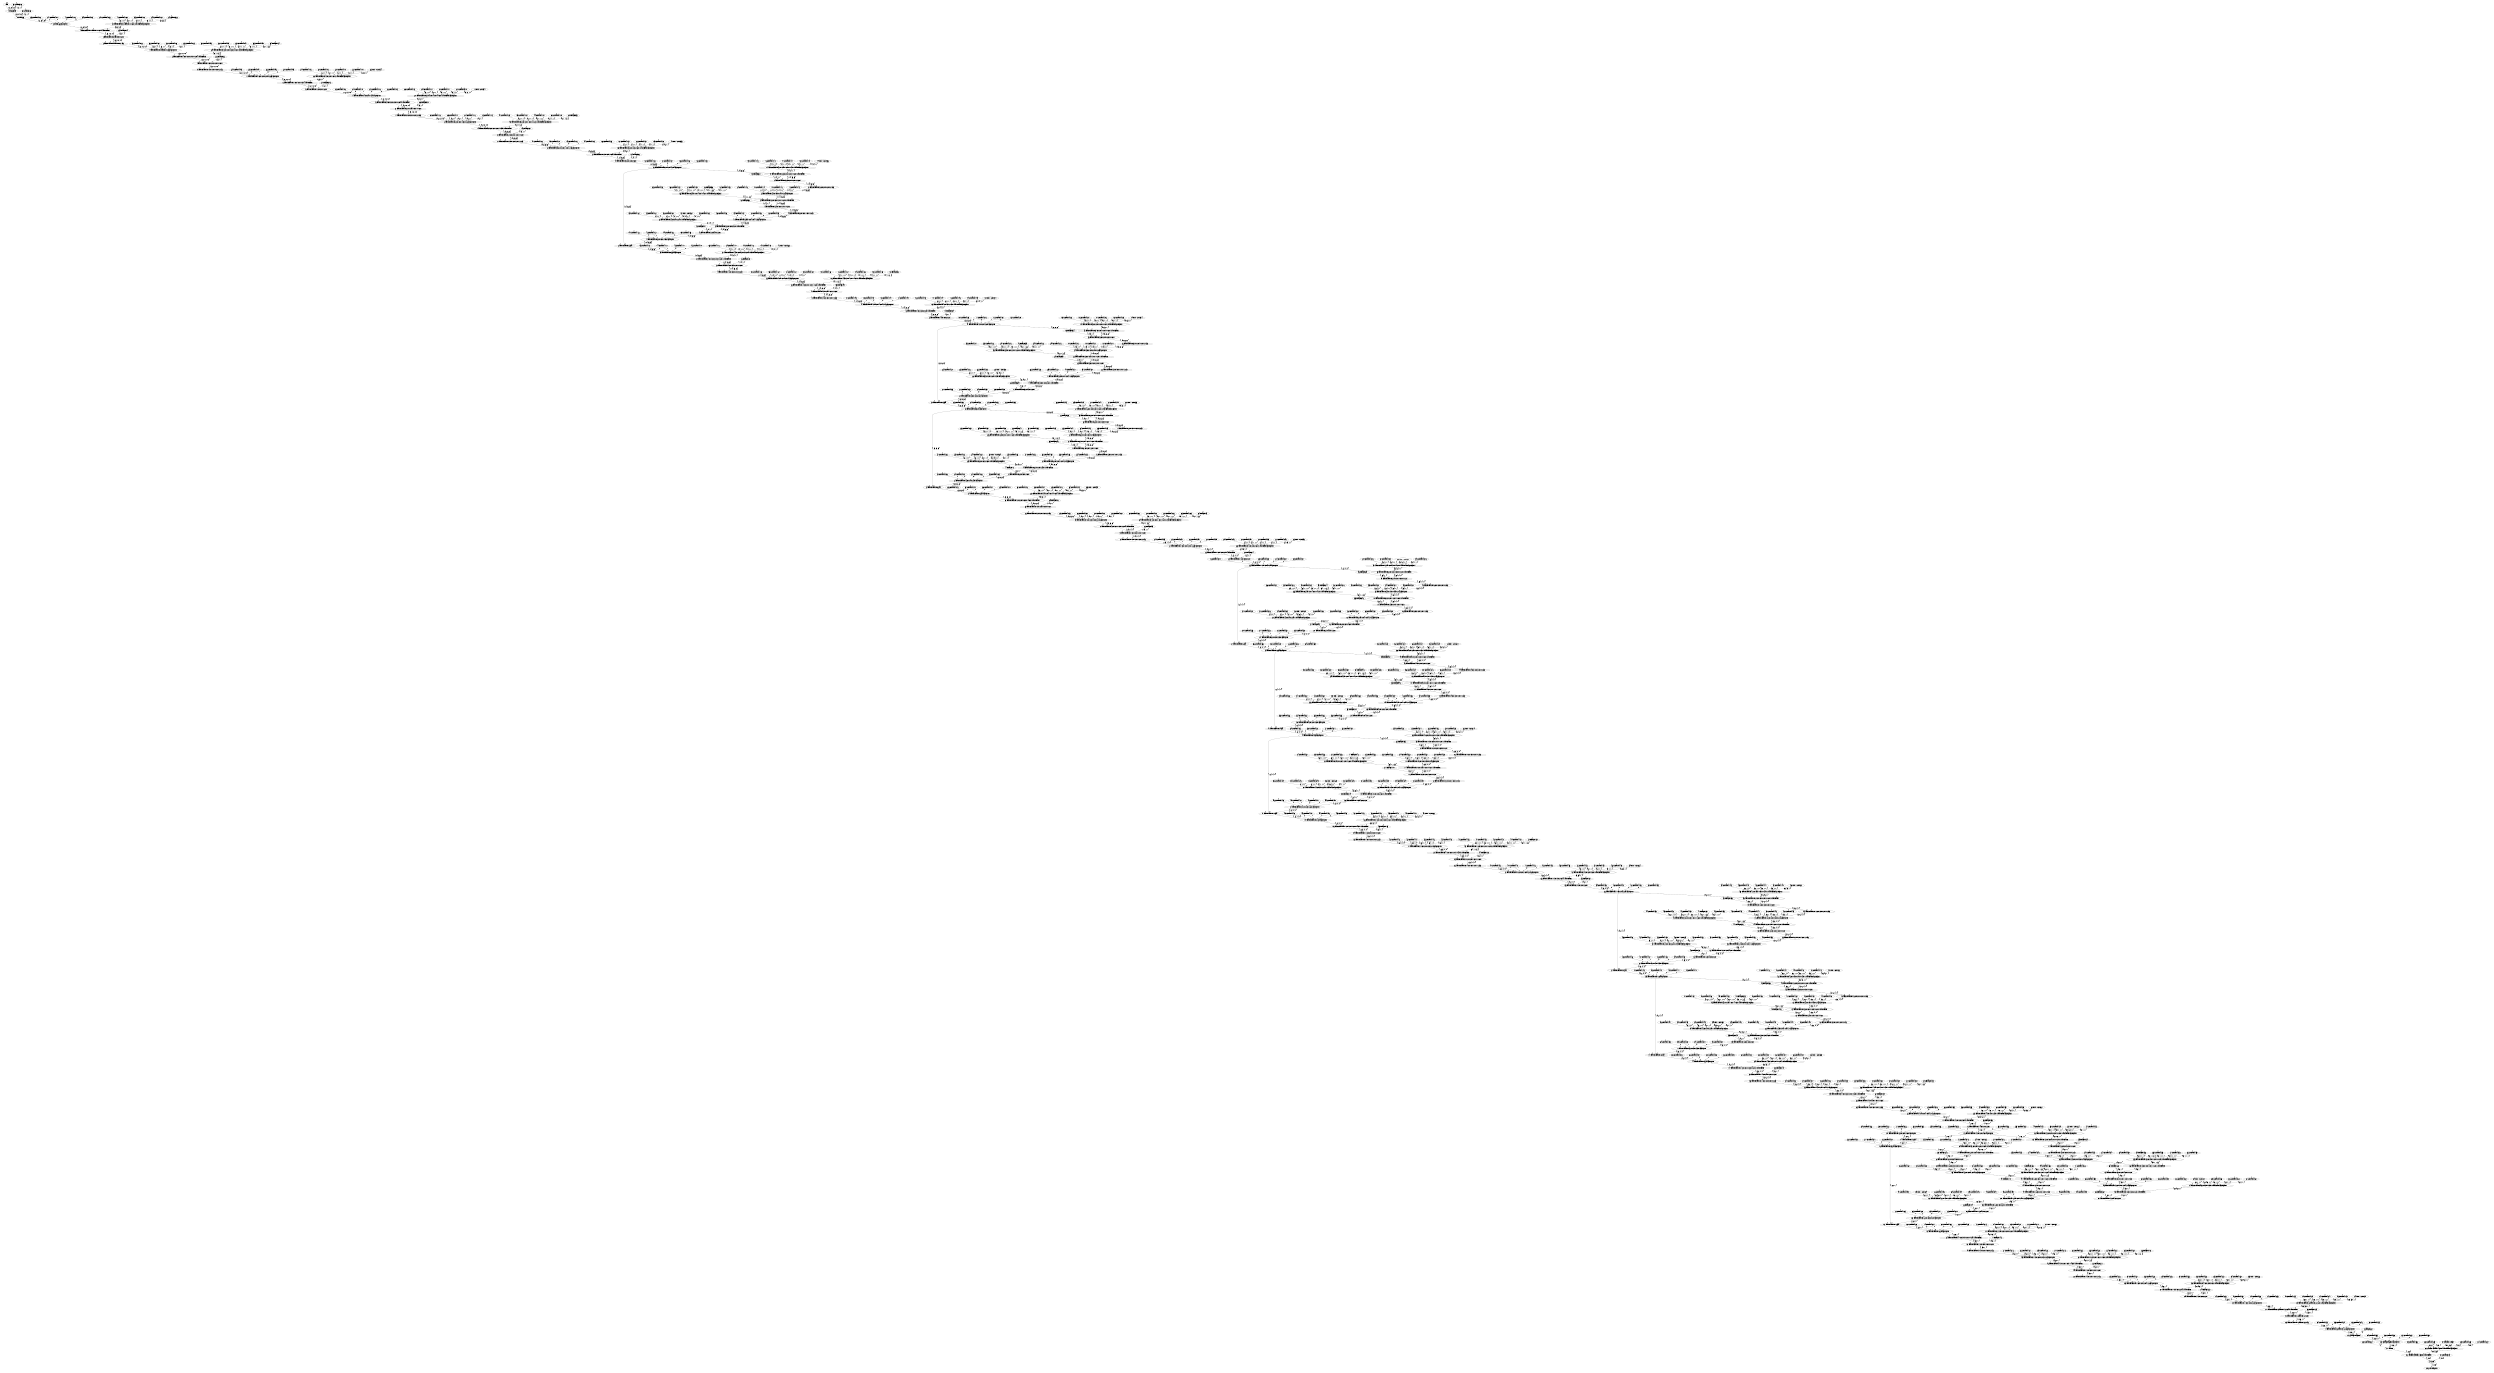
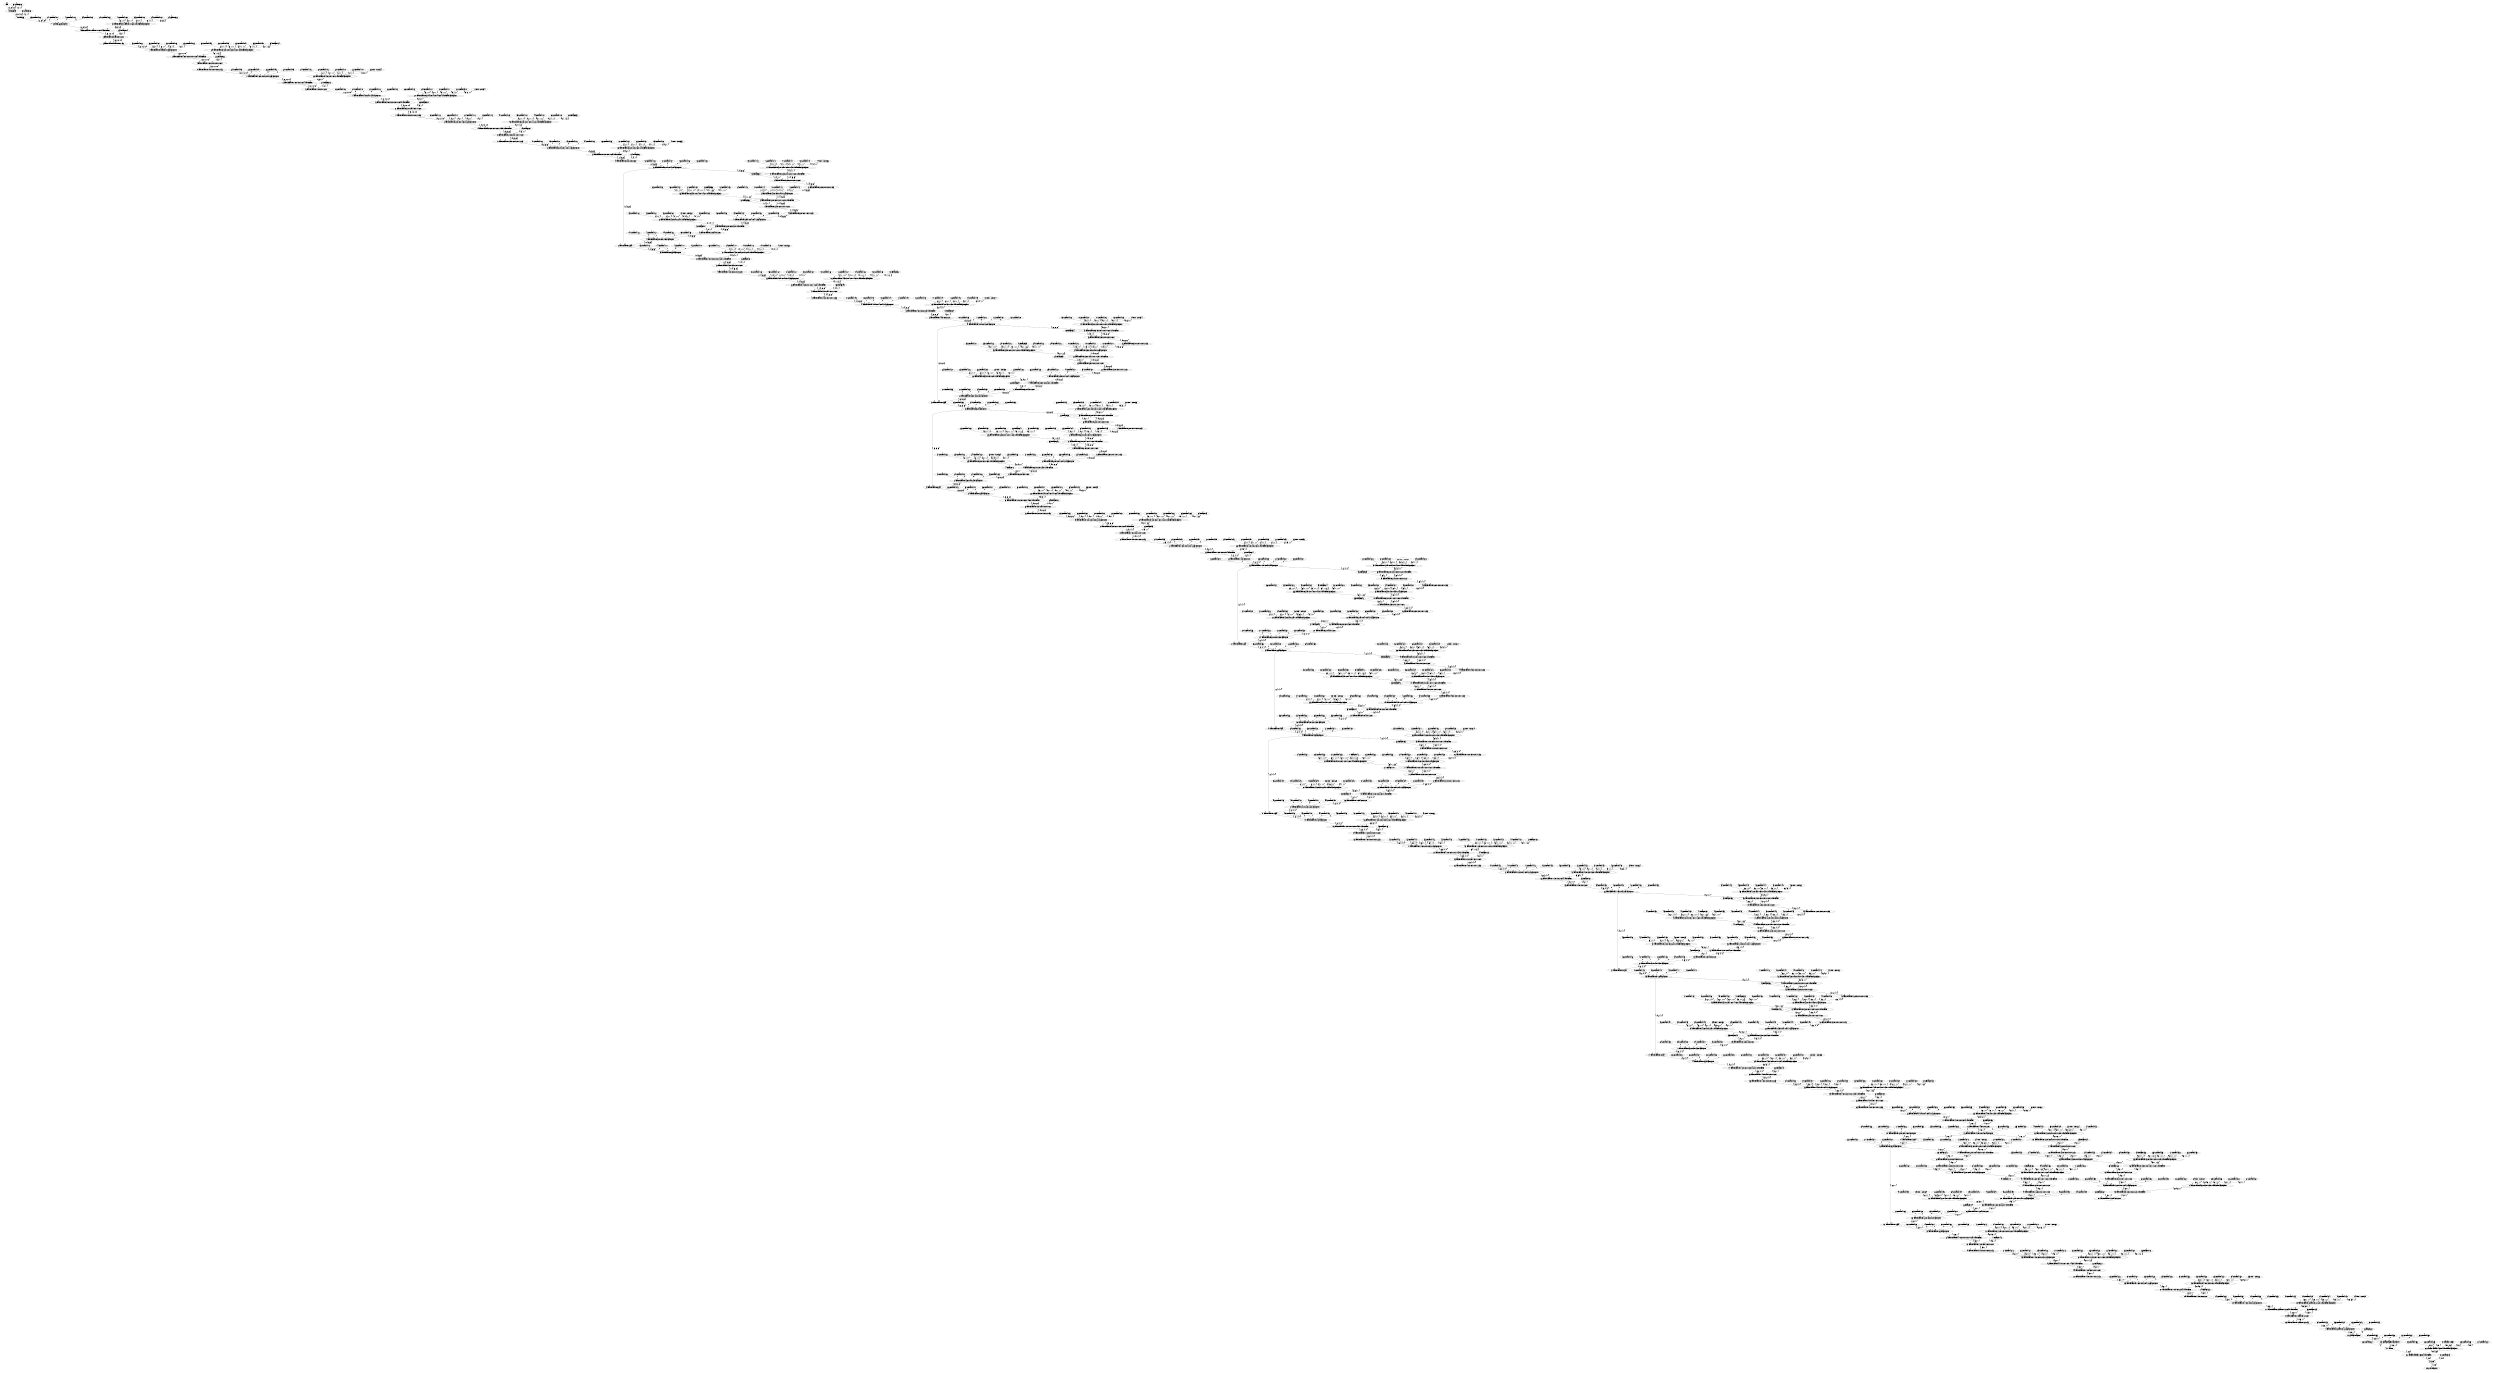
none -> (1018, 370)
none -> (1038, 510)
